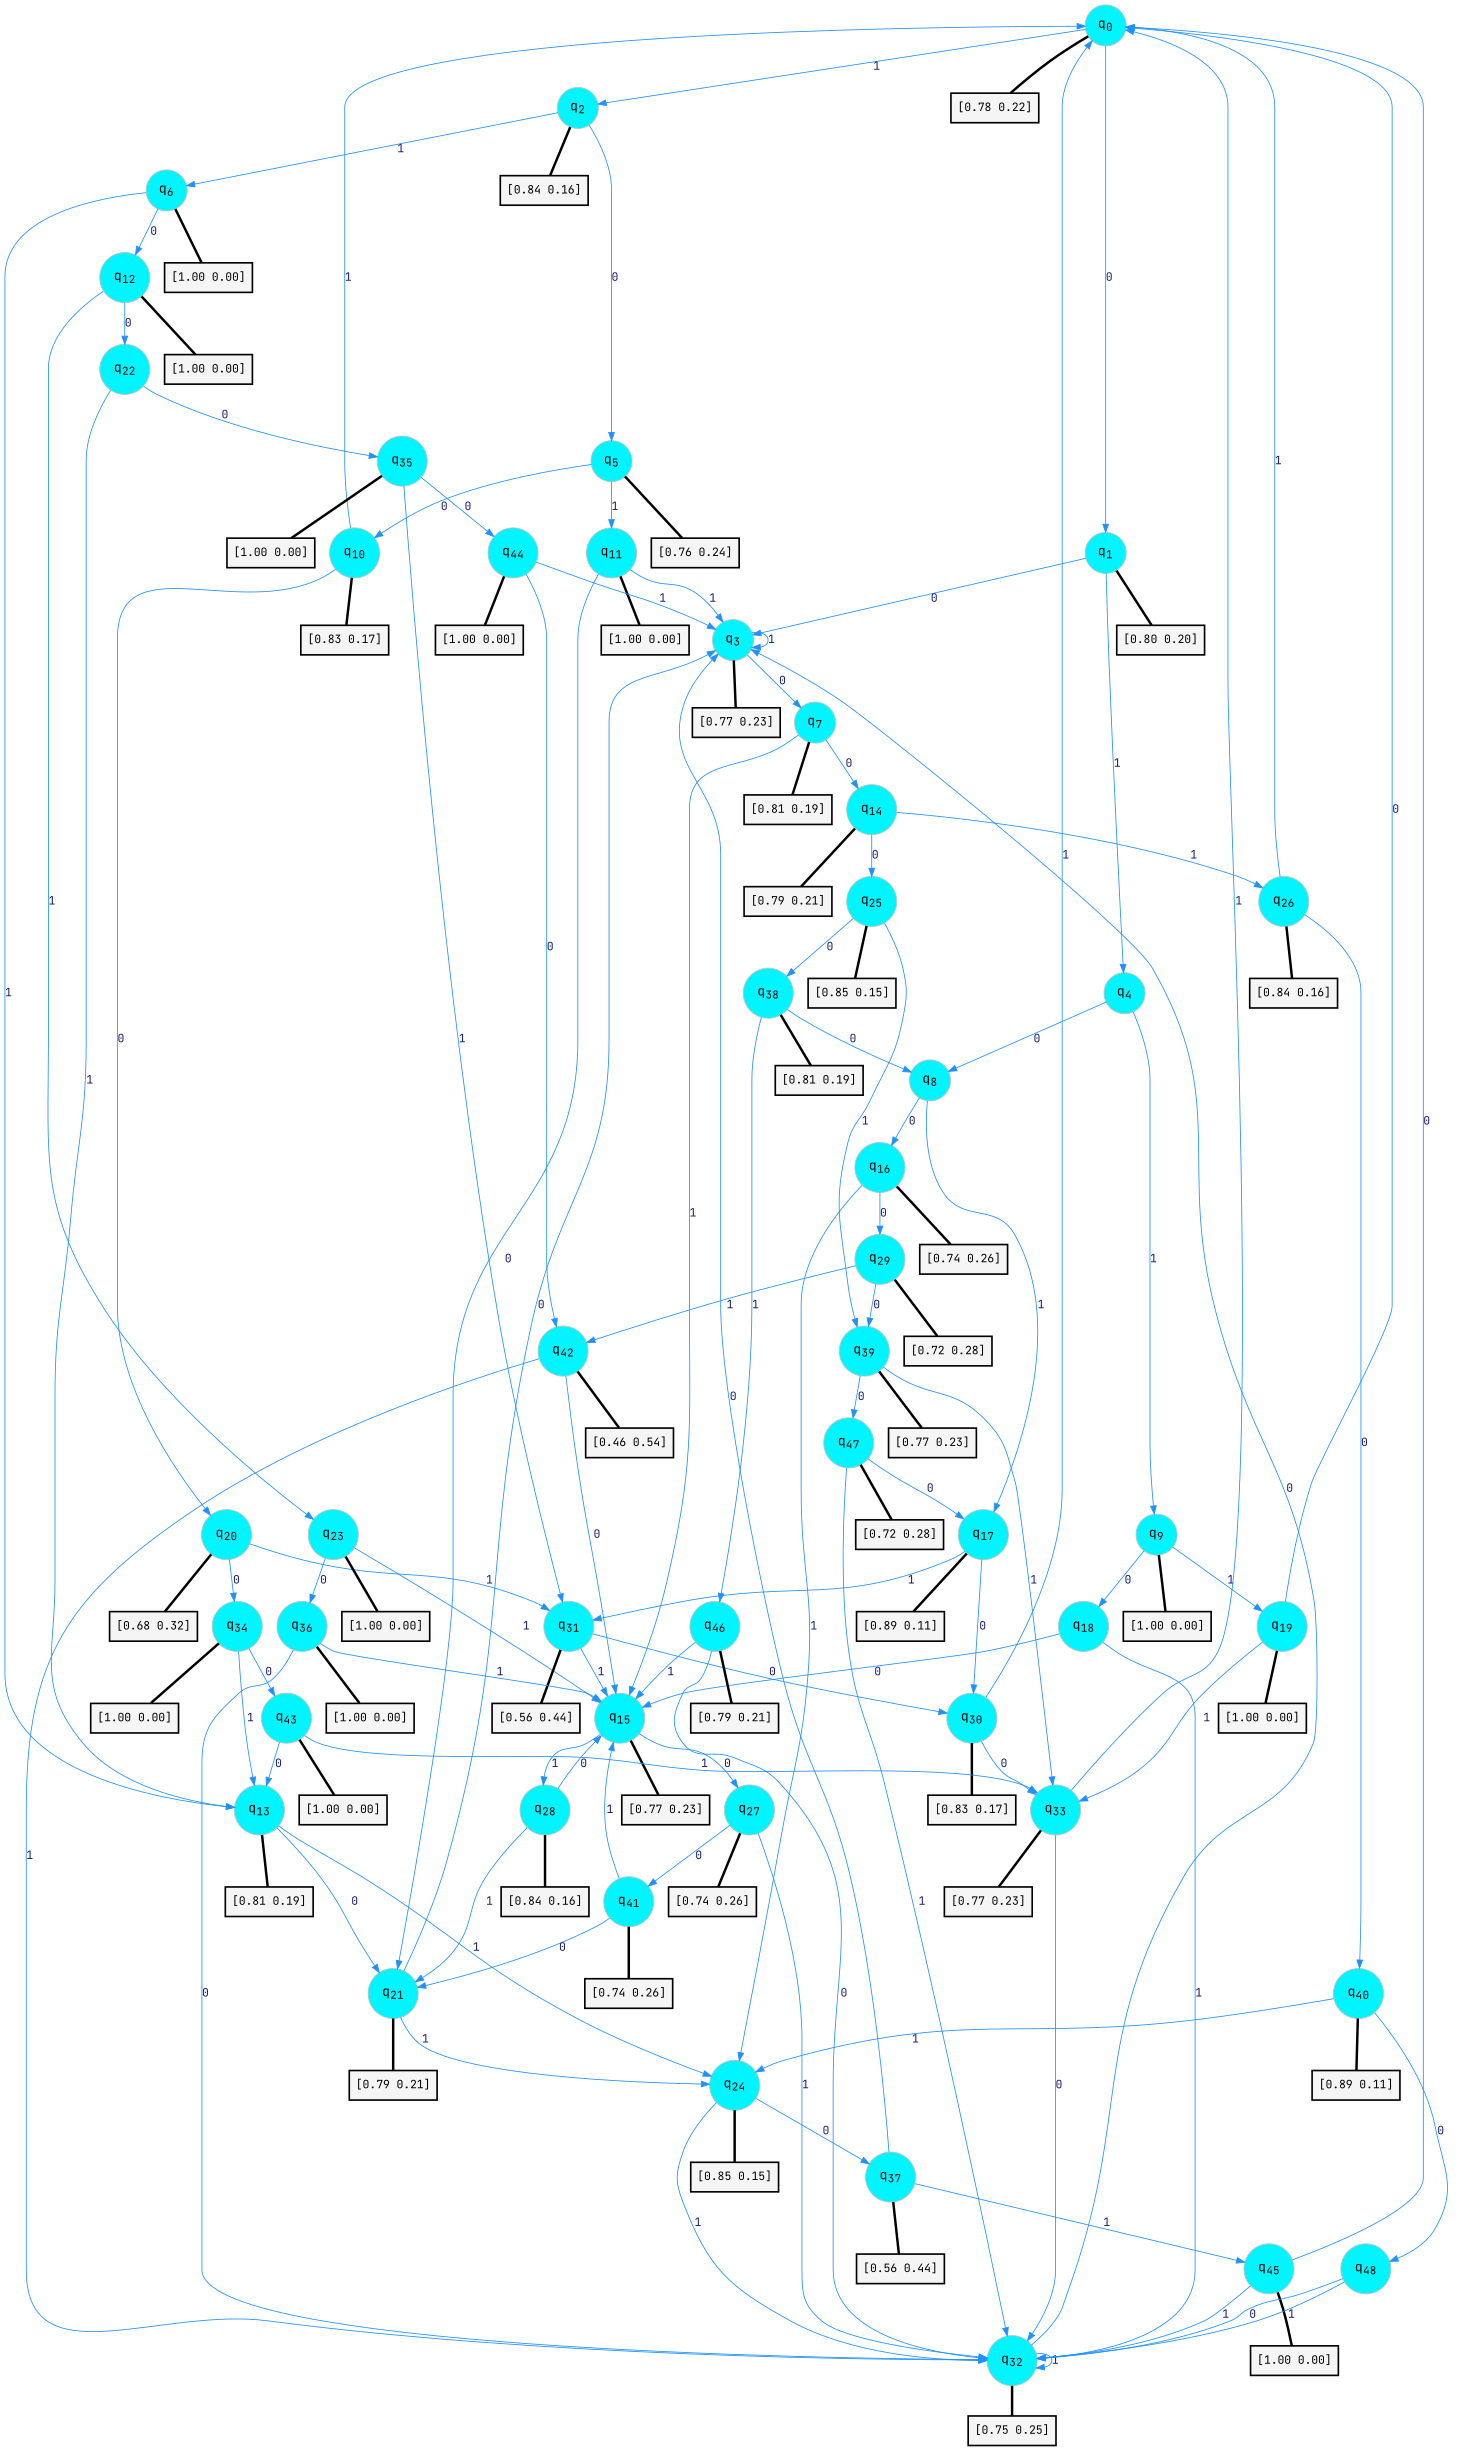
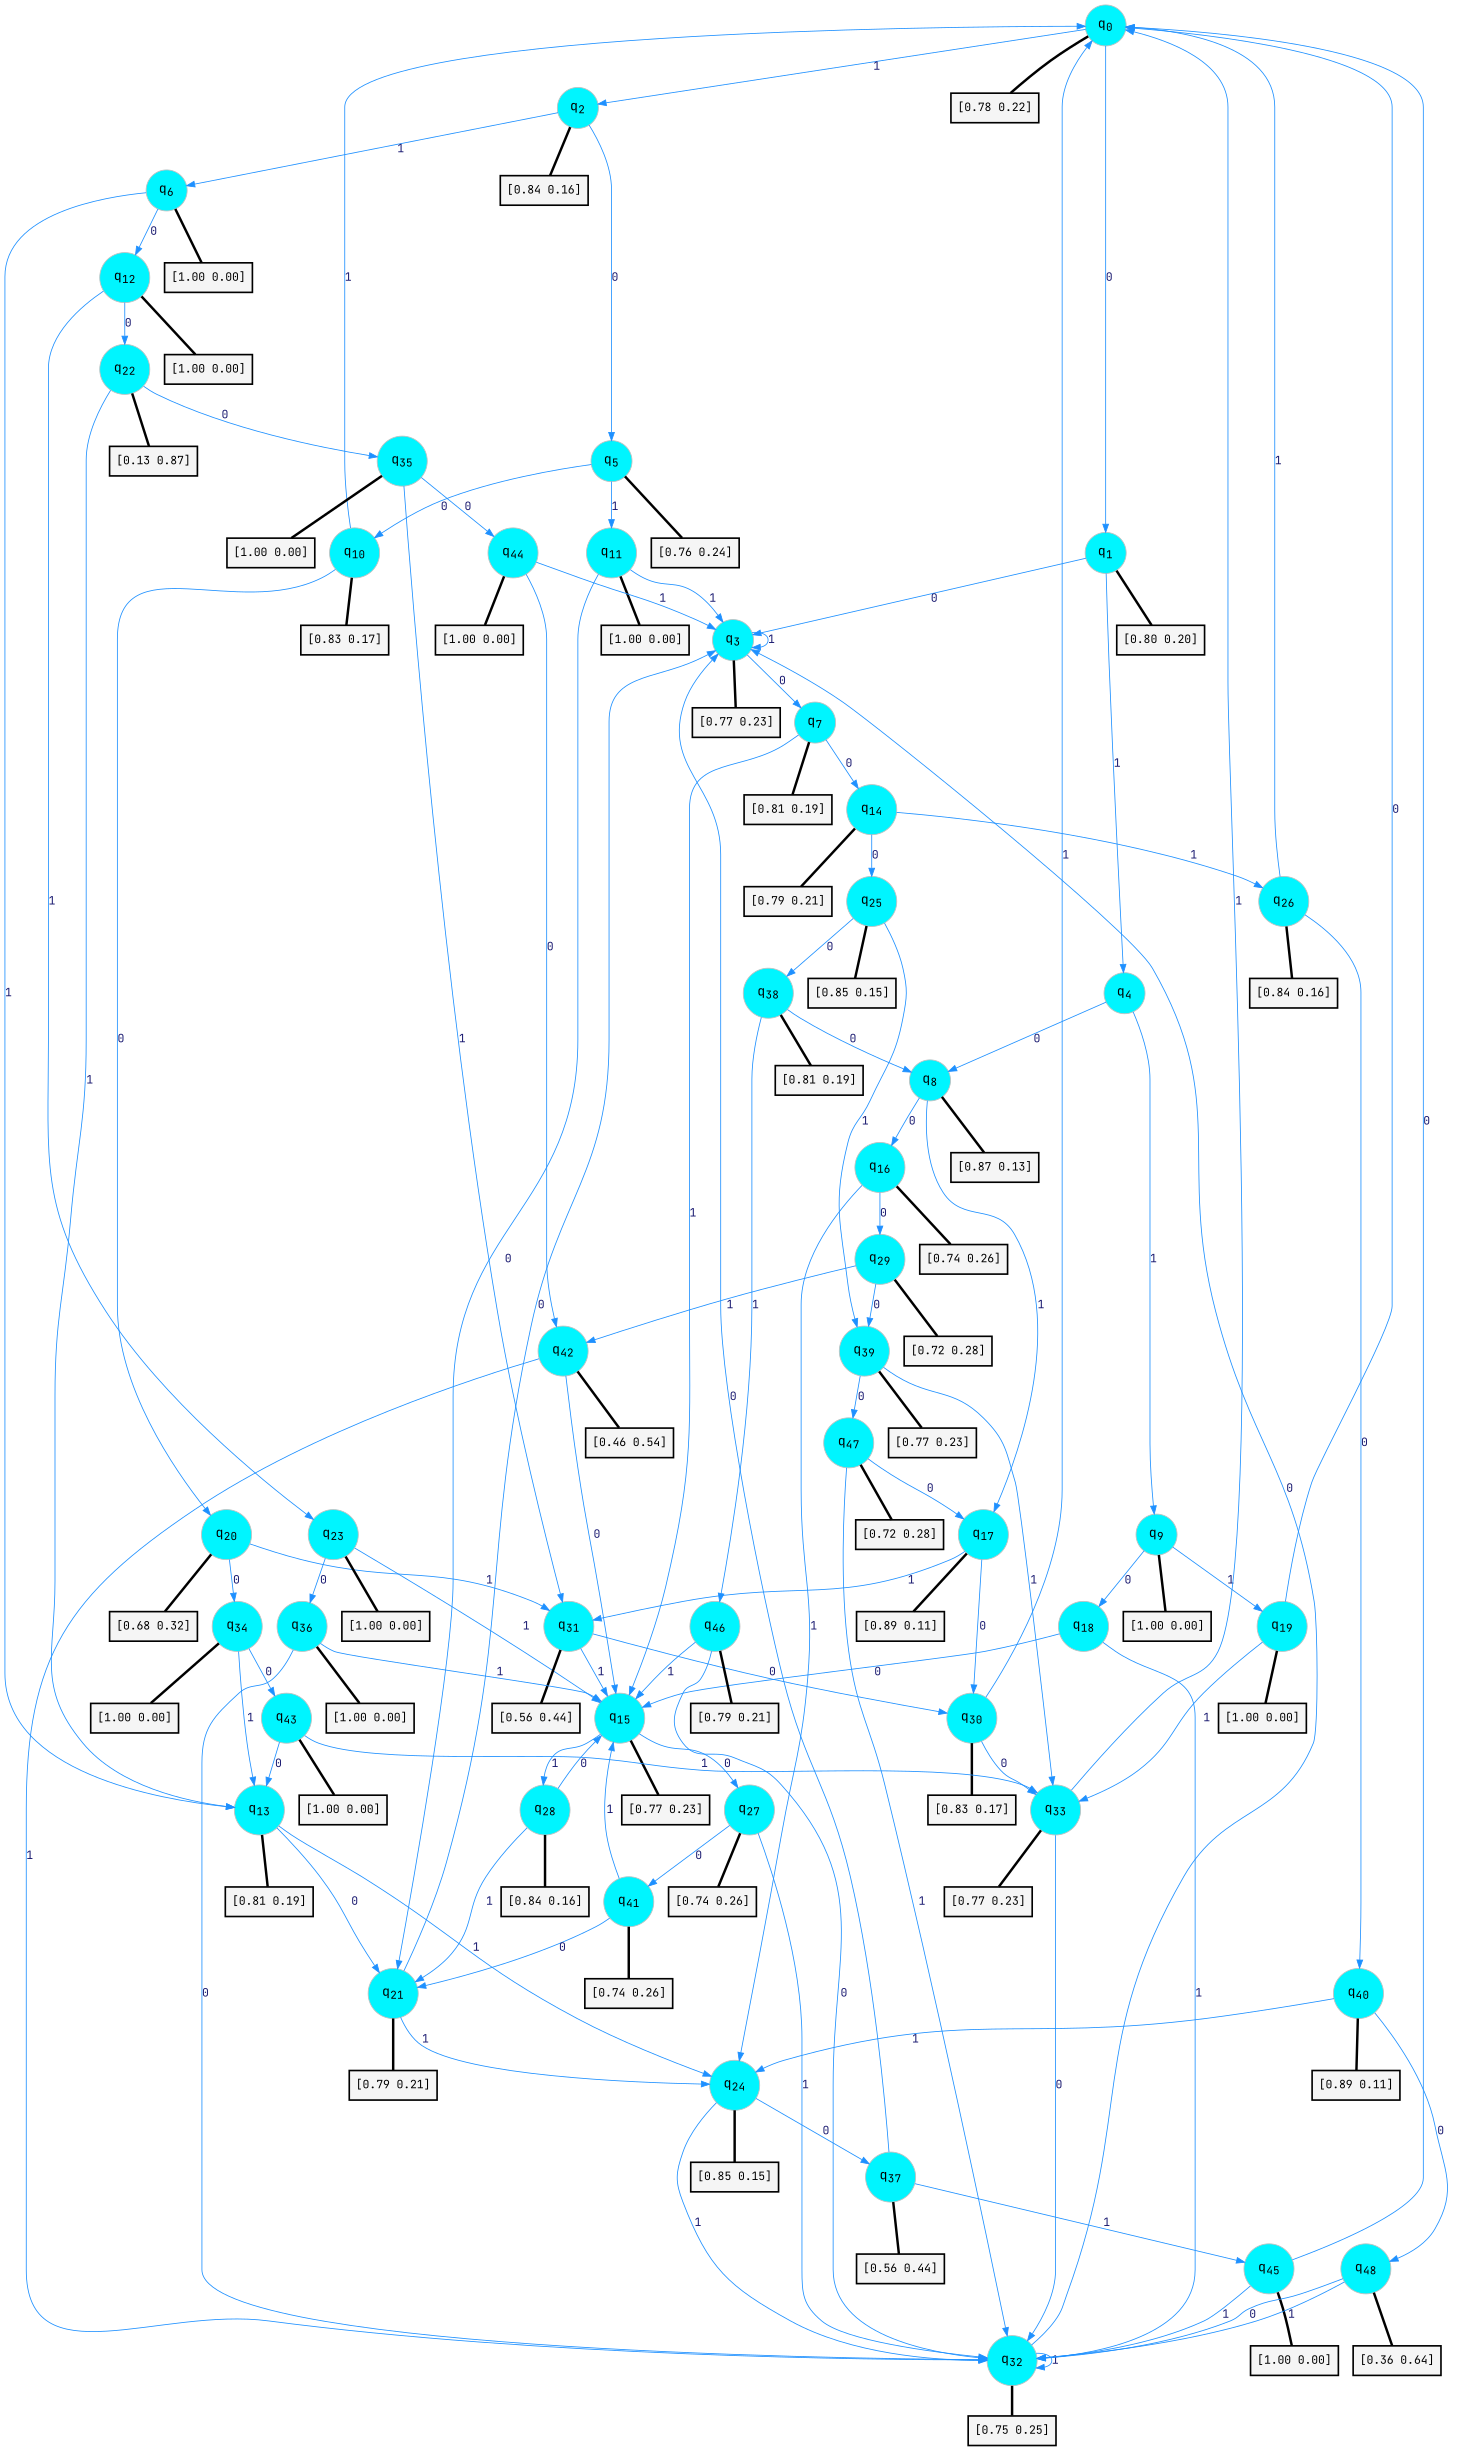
none -> (153, 461)
none -> (995, 1167)
none -> (1397, 2361)
